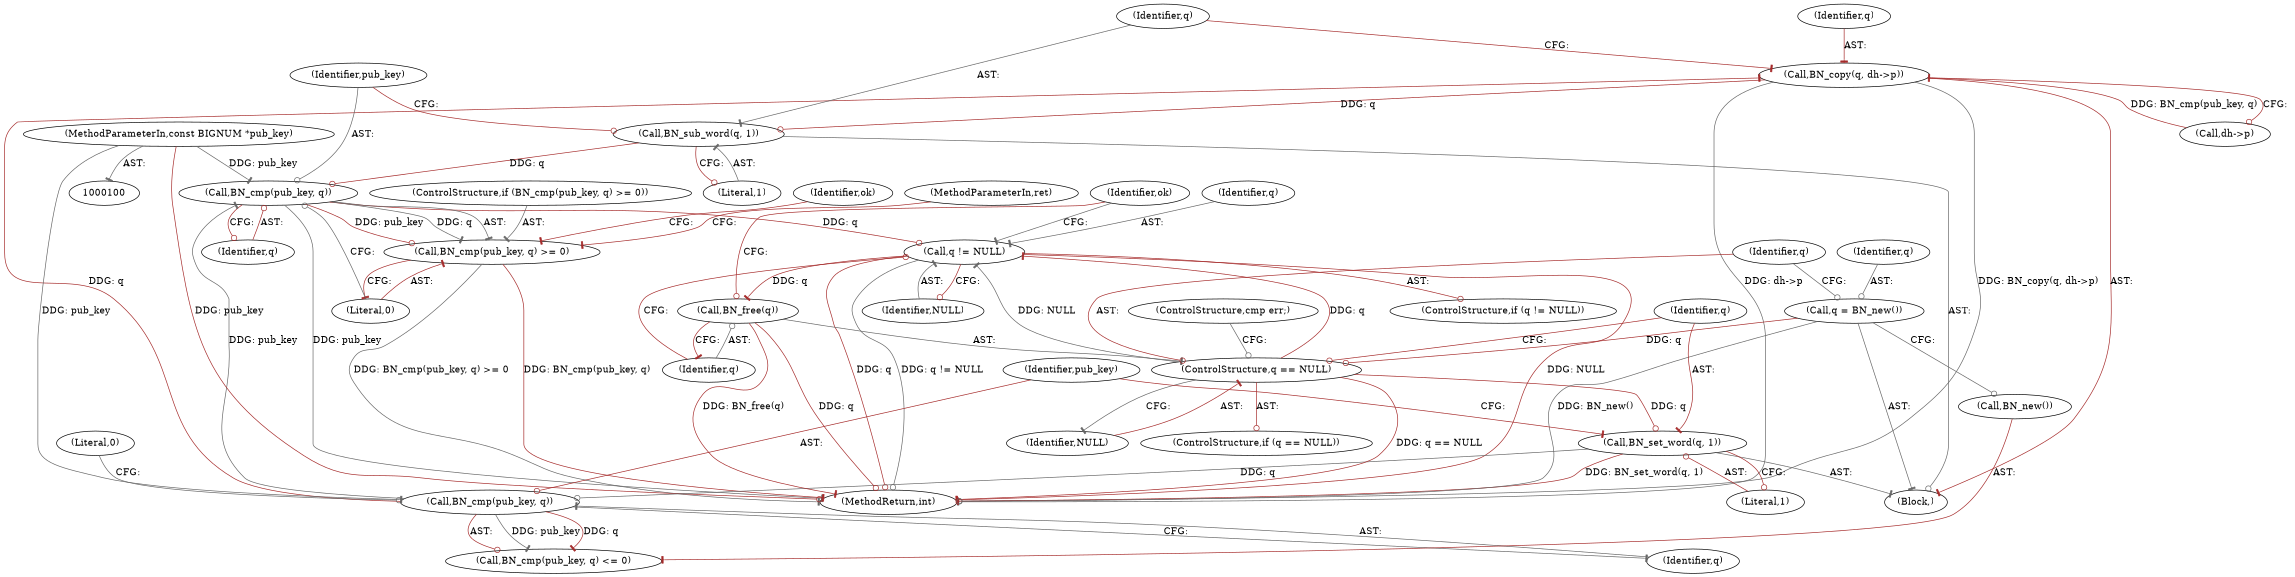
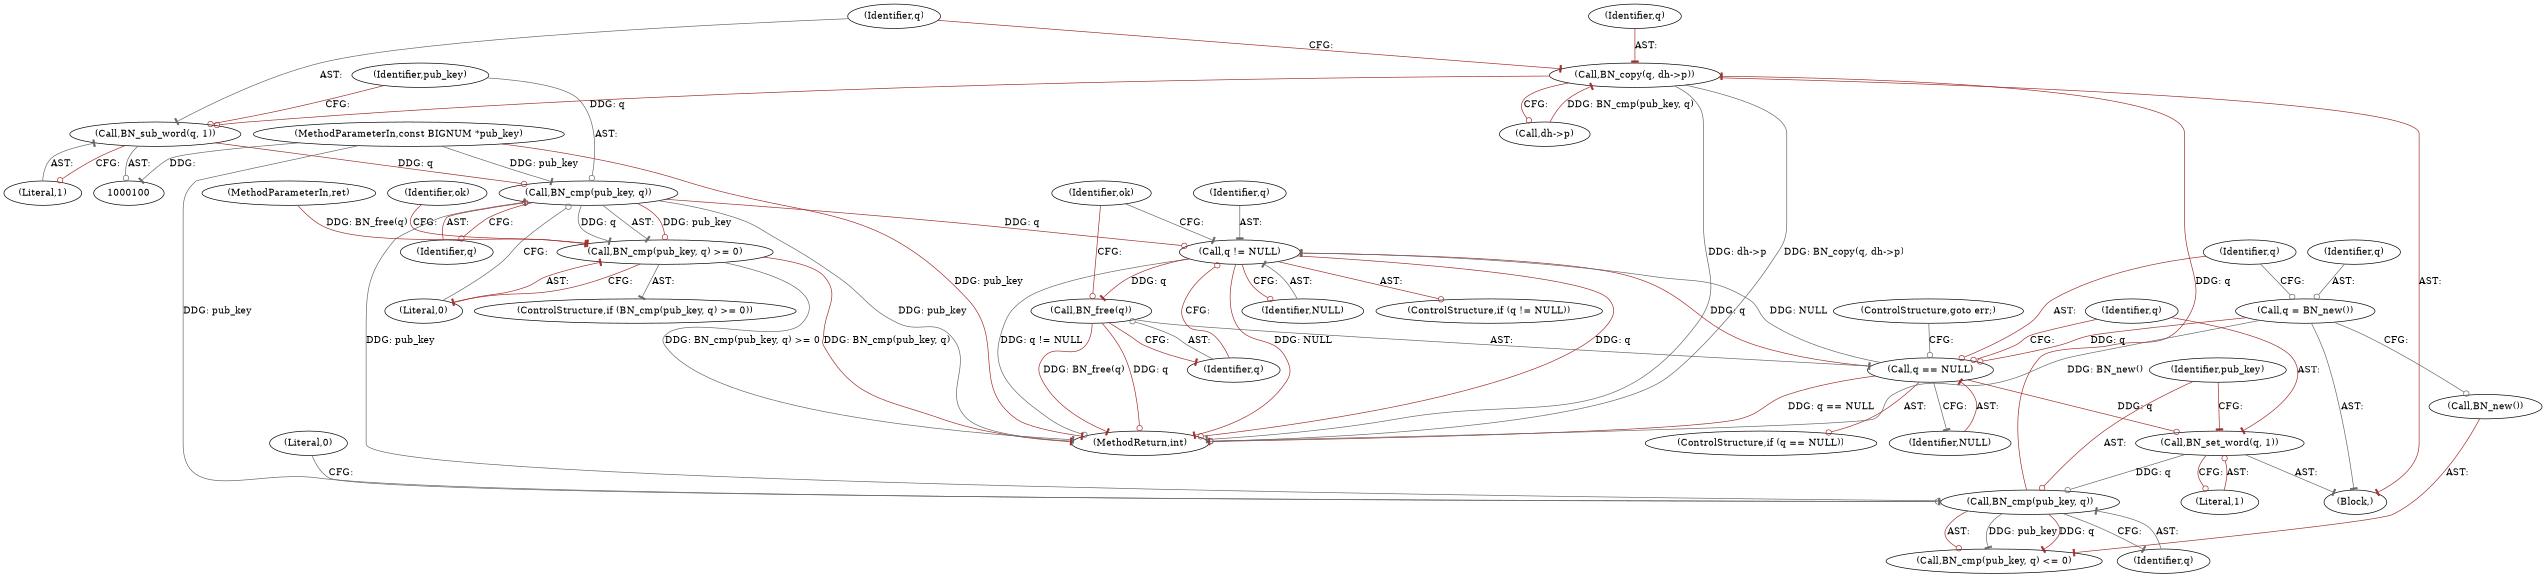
(1516, 158) -> (128, 159)
(136, 164) -> (184, 164)
(520, 223) -> (651, 280)
(726, 223) -> (367, 223)
(1223, 311) -> (1928, 311)
(1257, 370) -> (1930, 370)
(381, 476) -> (843, 219)
(1295, 496) -> none
